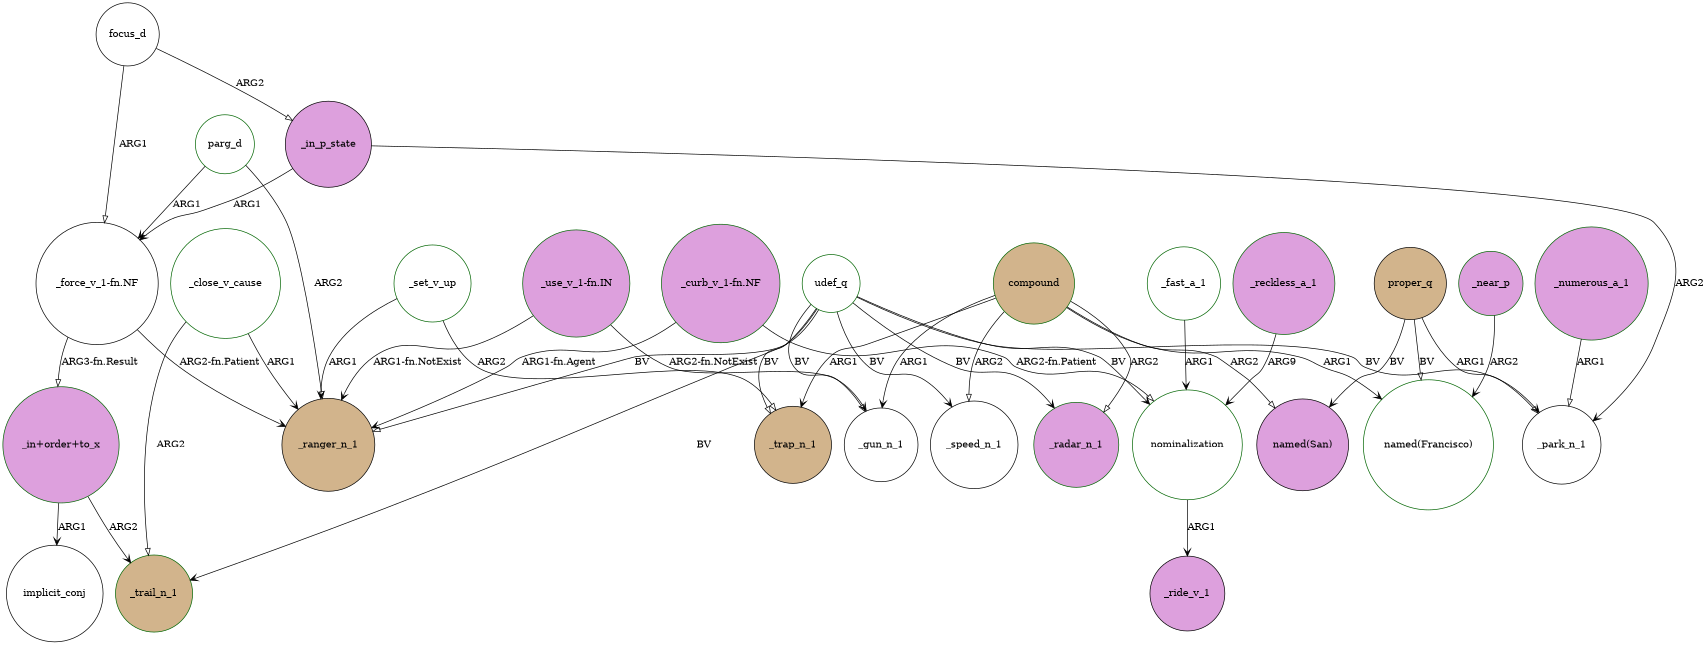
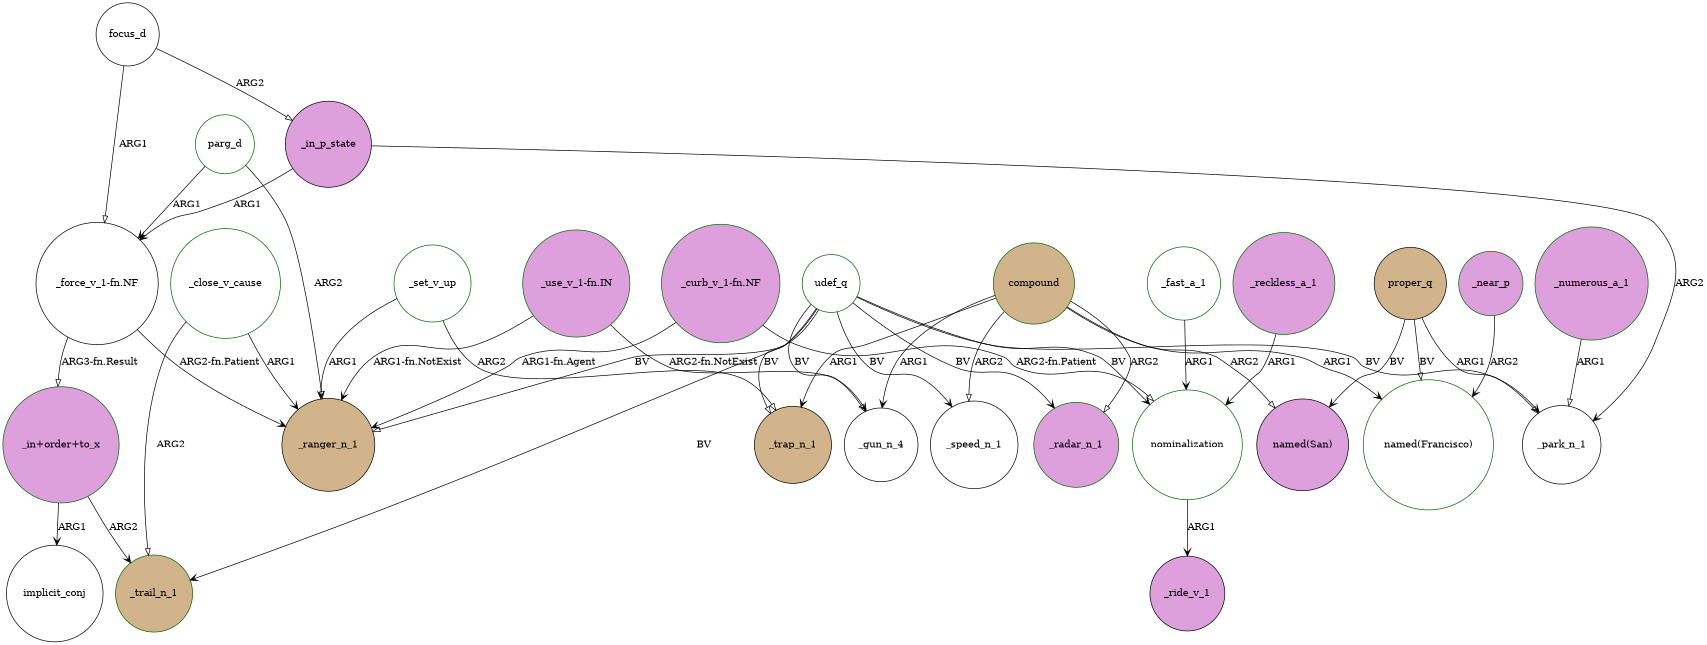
(1282, 362) -> (1282, 362)
(881, 445) -> (881, 445)
